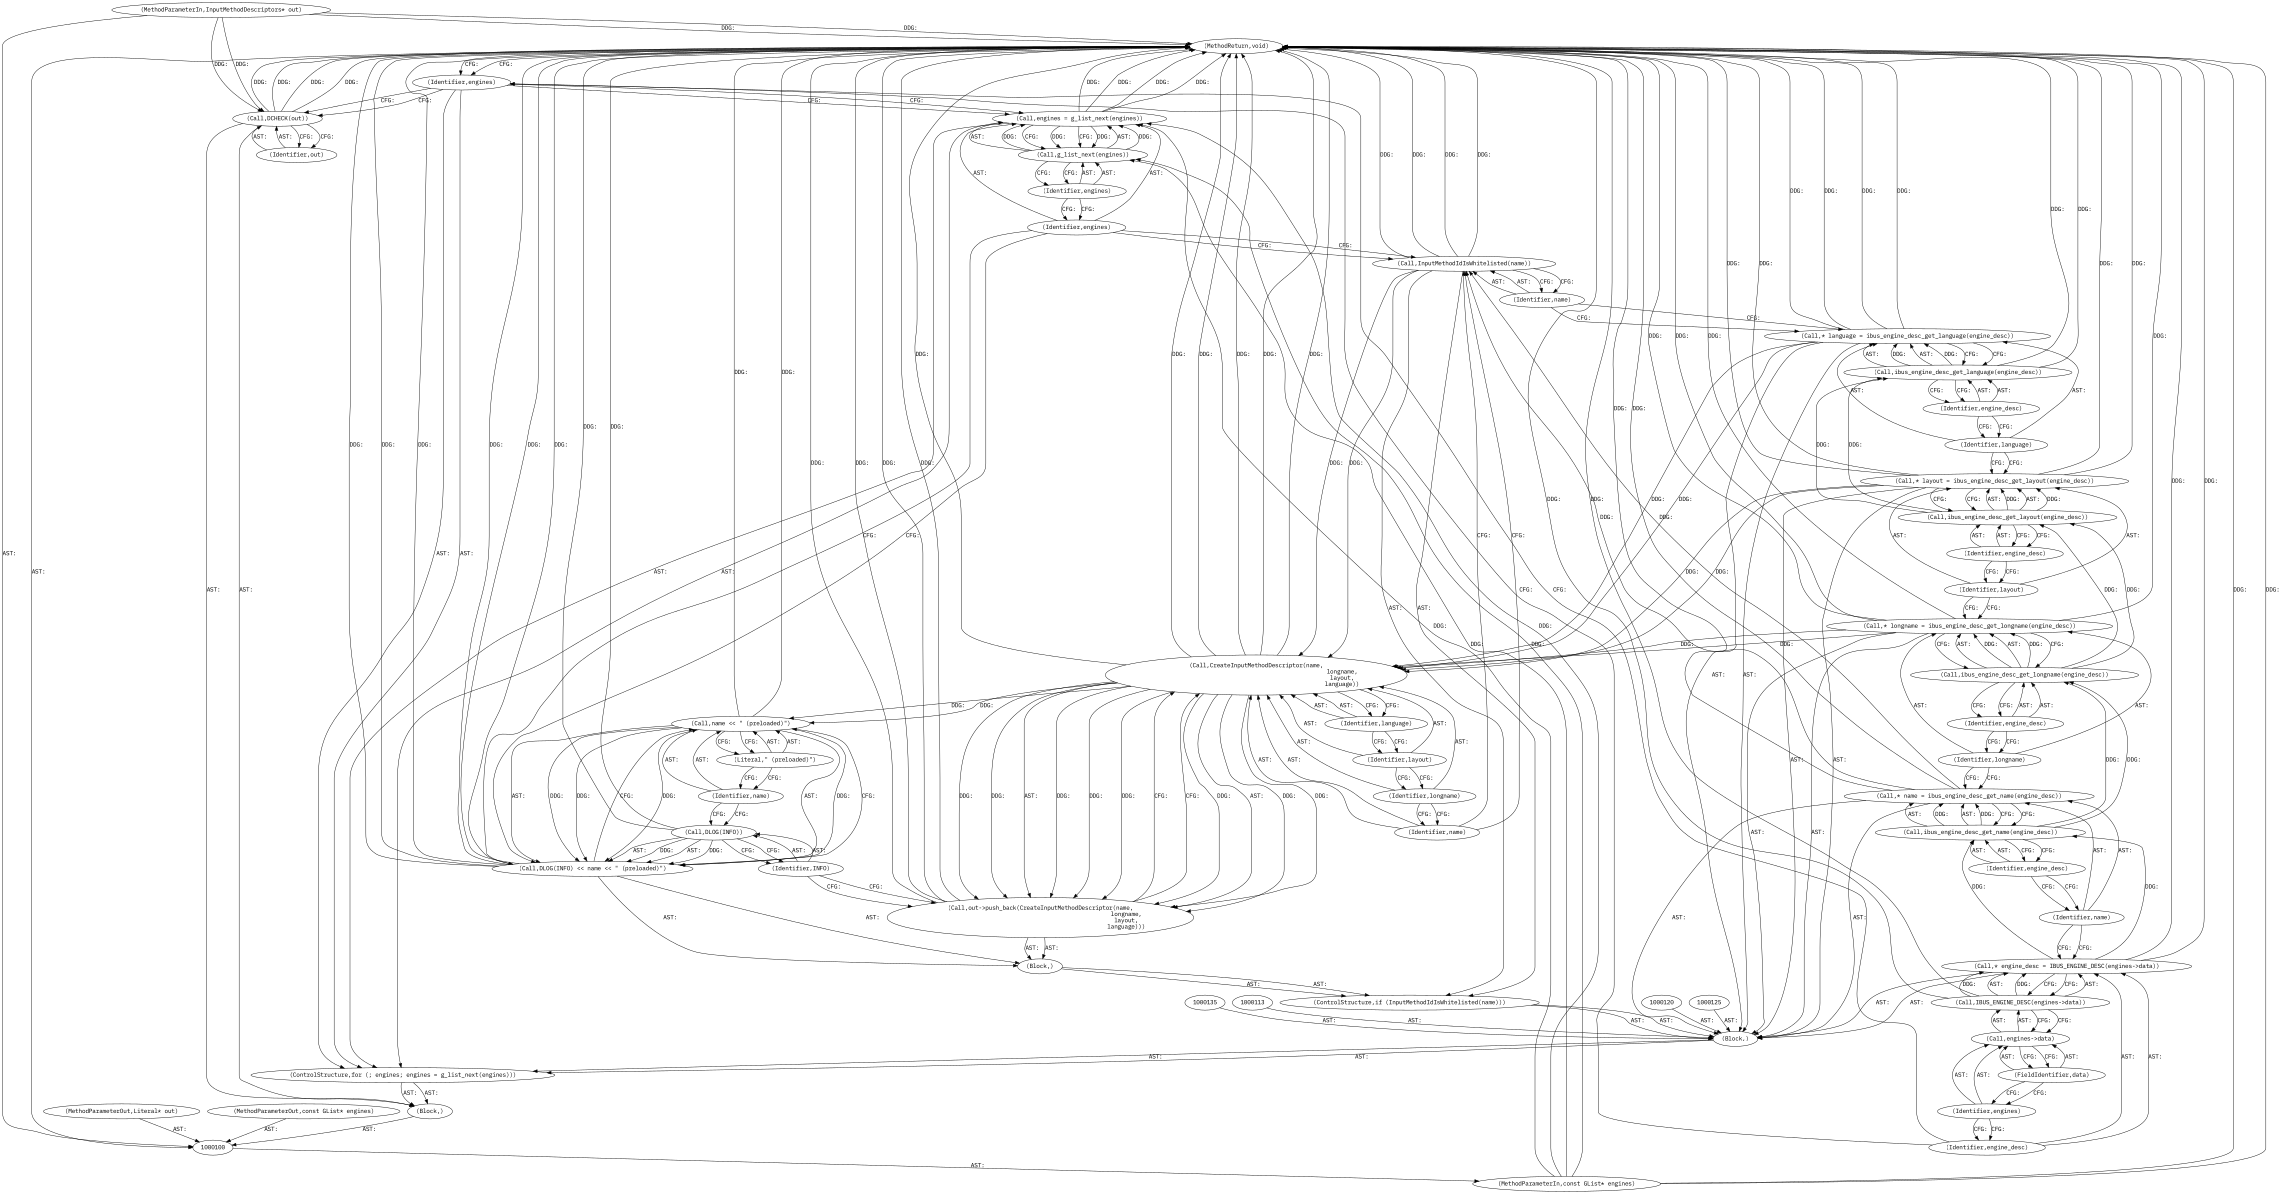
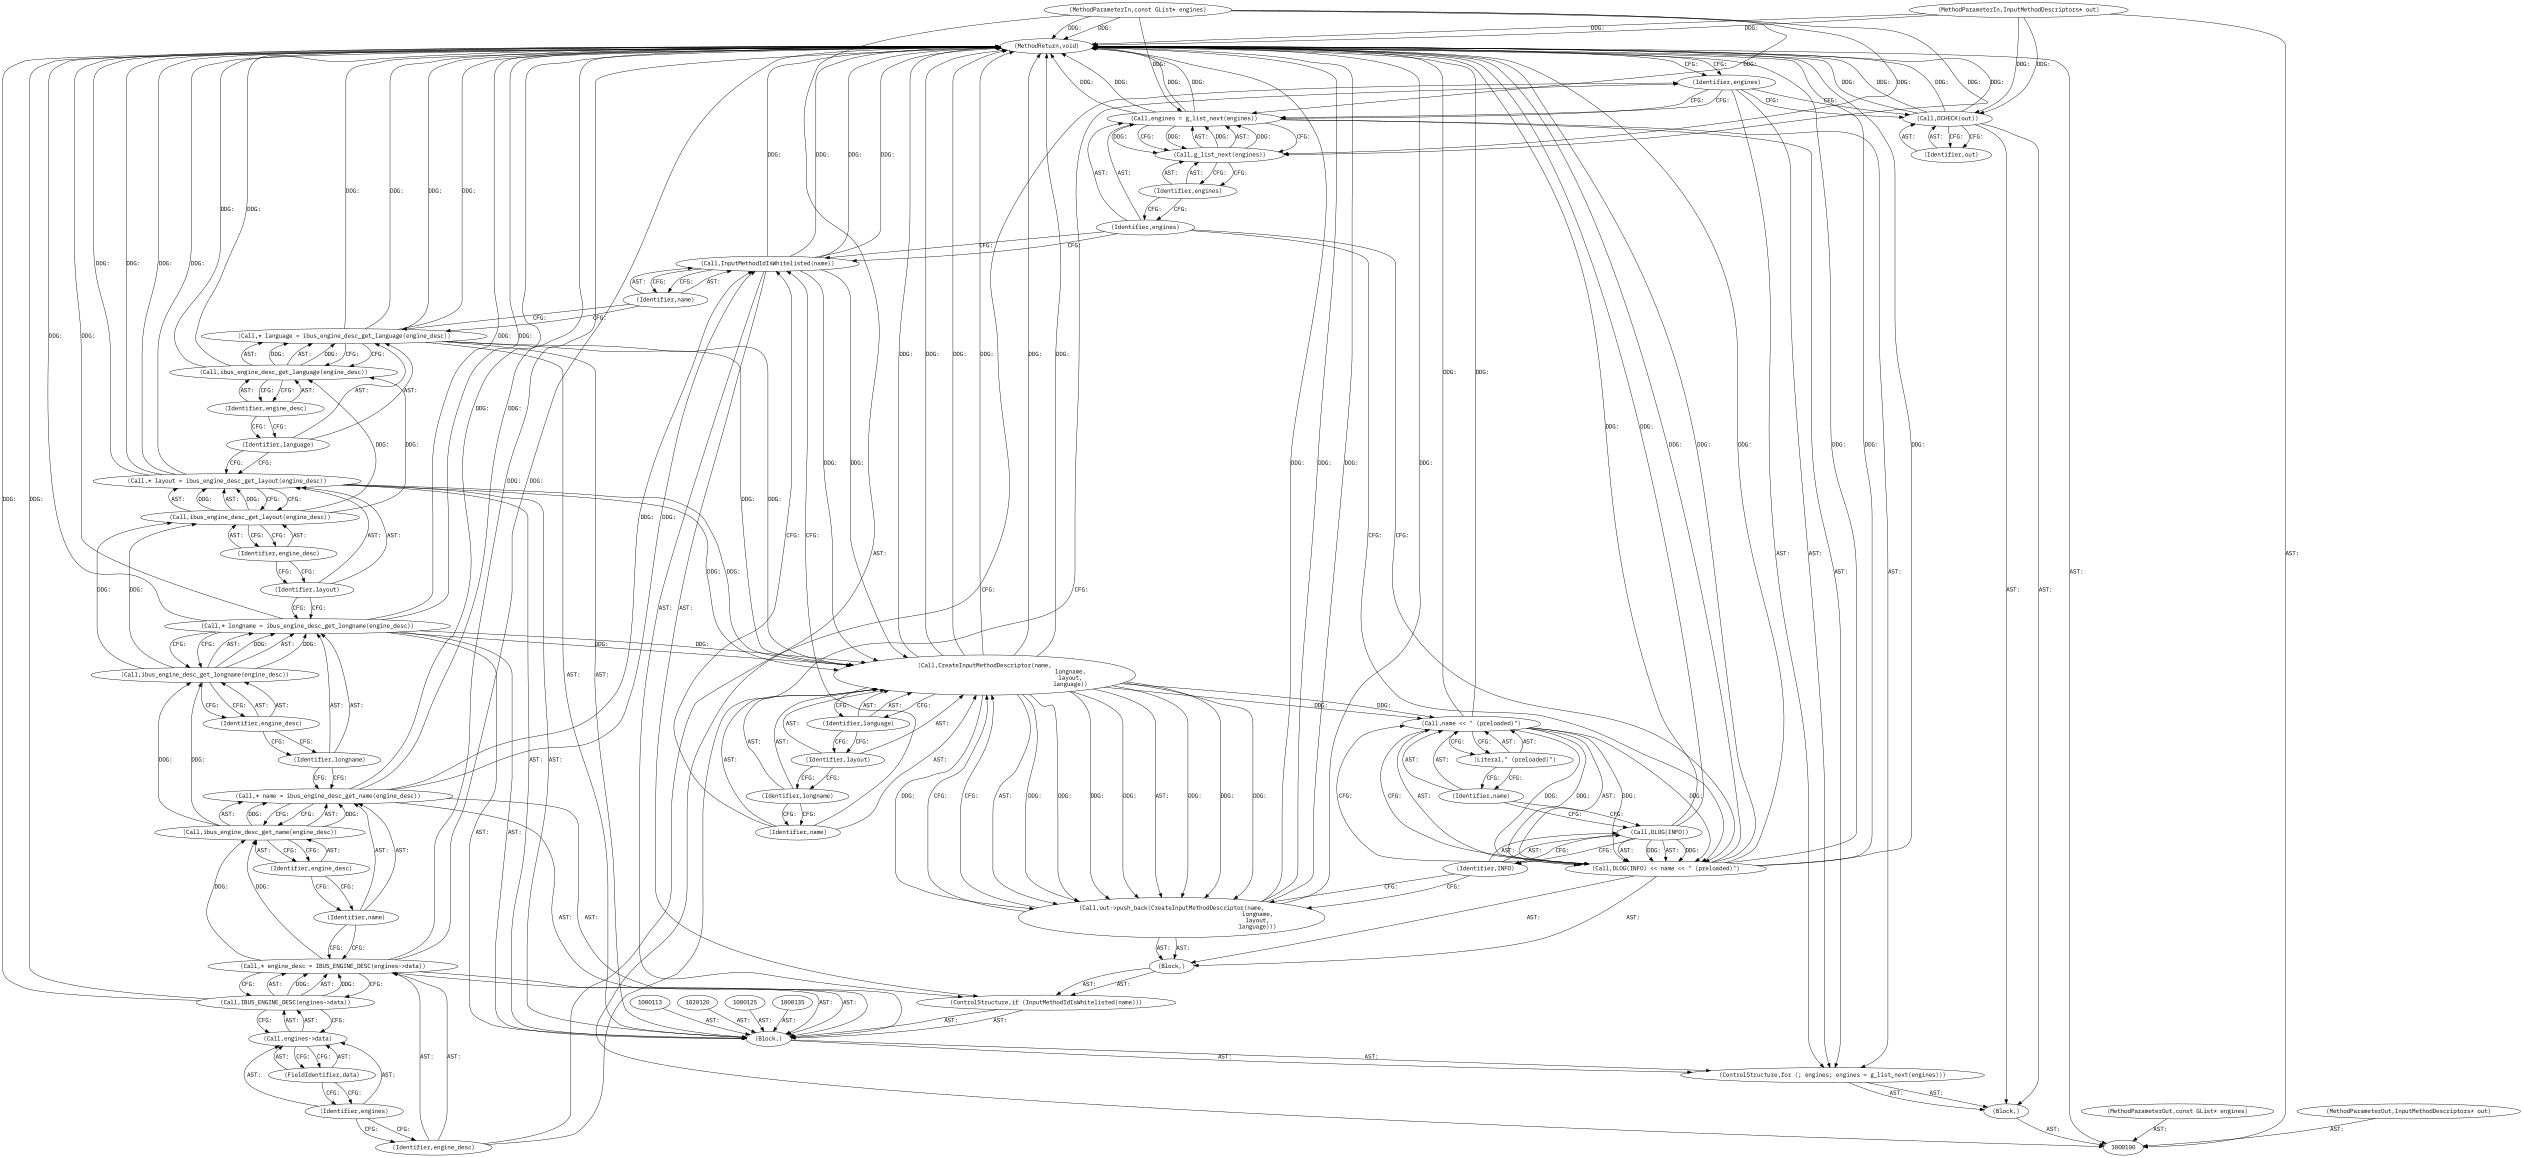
(1662, 1003) -> (698, 1003)
(122, 1111) -> (2409, 1111)
(854, 1165) -> (664, 1064)
